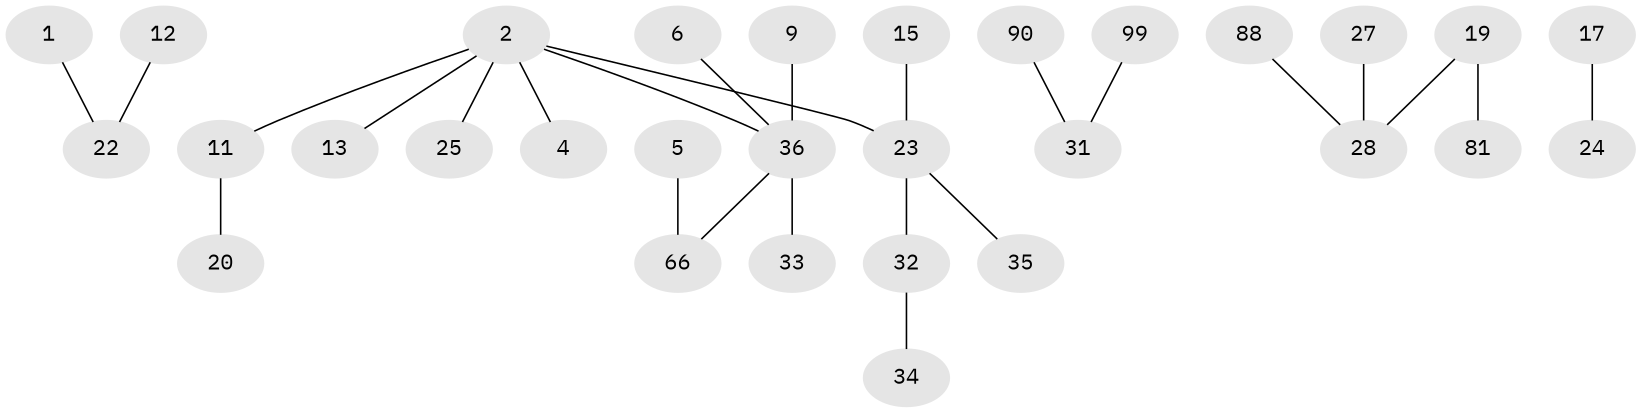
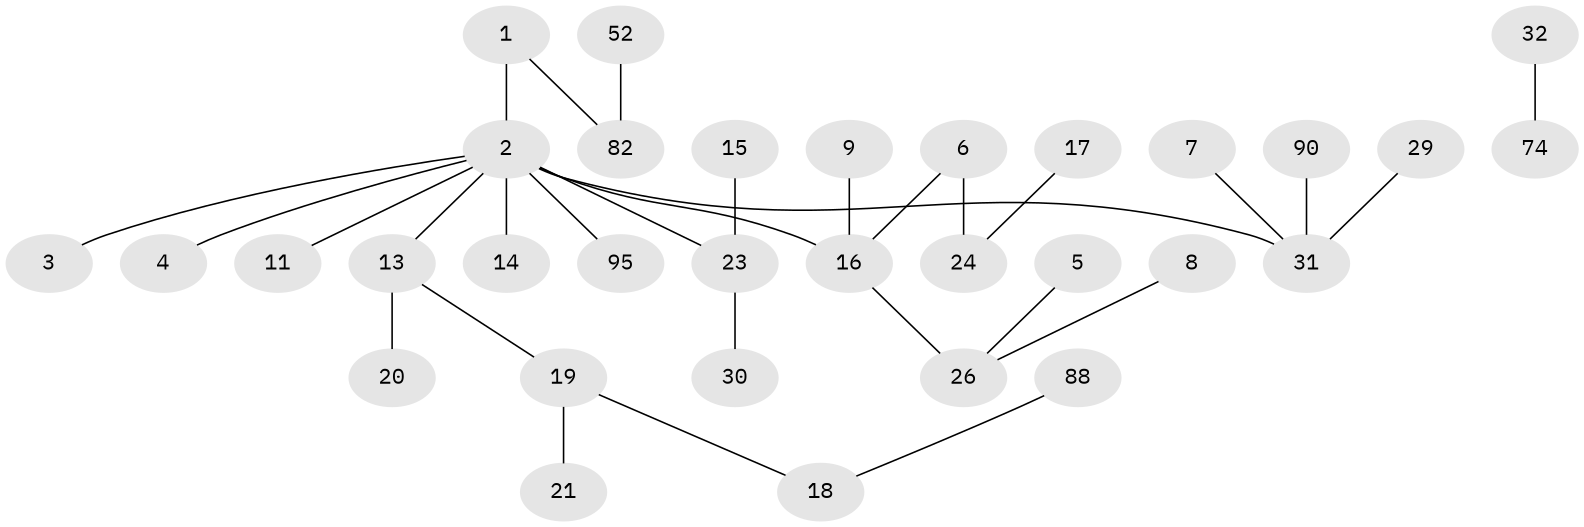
(164, 35) -> (621, 35)
(1135, 35) -> (1421, 149)
(1364, 35) -> none
none -> (506, 92)
(106, 149) -> (621, 149)
(449, 149) -> (621, 264)
(792, 149) -> (849, 264)
none -> (1192, 149)
(1364, 149) -> (821, 492)
(1478, 149) -> (564, 492)
(221, 207) -> (392, 321)
none -> (888, 207)
(906, 207) -> none
none -> (964, 214)
none -> (49, 264)
none -> (506, 264)
(678, 264) -> (964, 378)
(792, 264) -> none
(1021, 264) -> (735, 378)
none -> (1192, 264)
none -> (478, 321)
(906, 378) -> (1535, 149)
